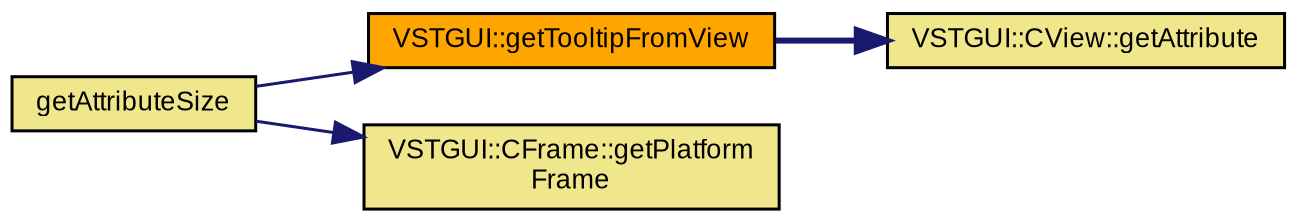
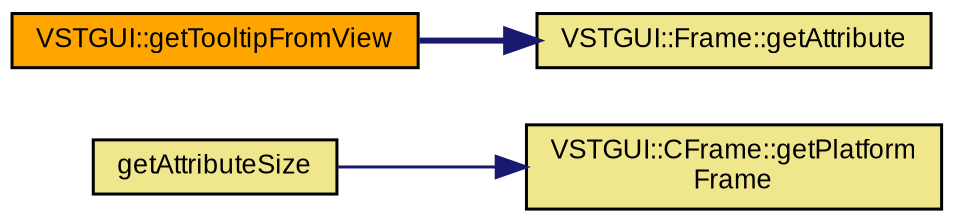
(1086, 41) -> (734, 41)
(304, 79) -> none
